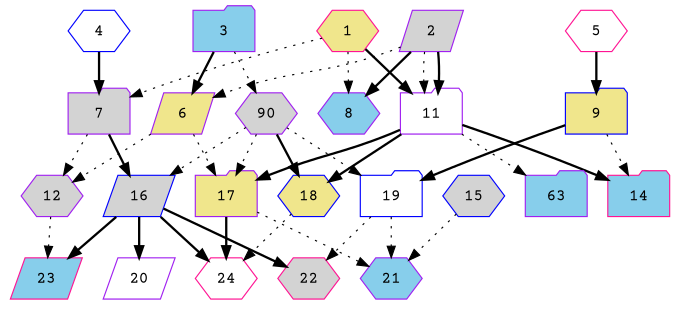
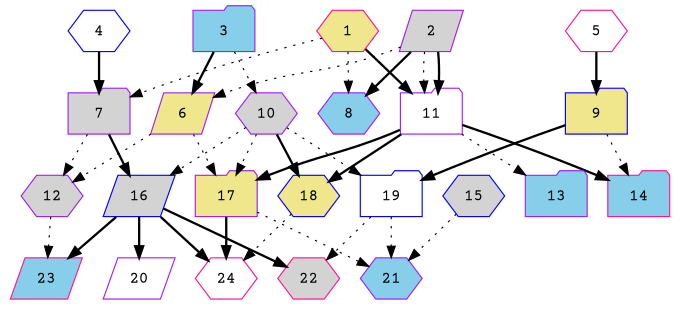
(266, 113) -> (266, 113)
(556, 196) -> (556, 196)
